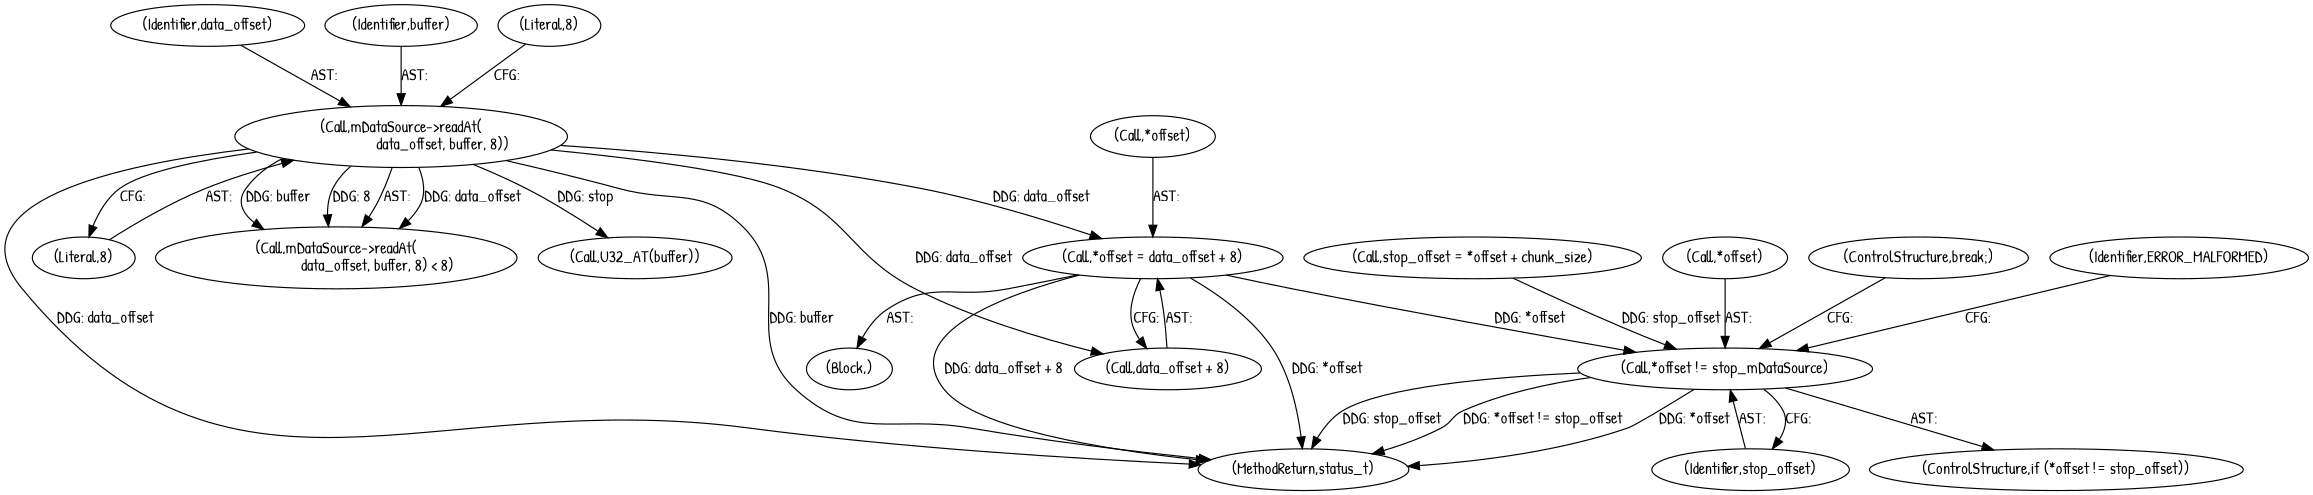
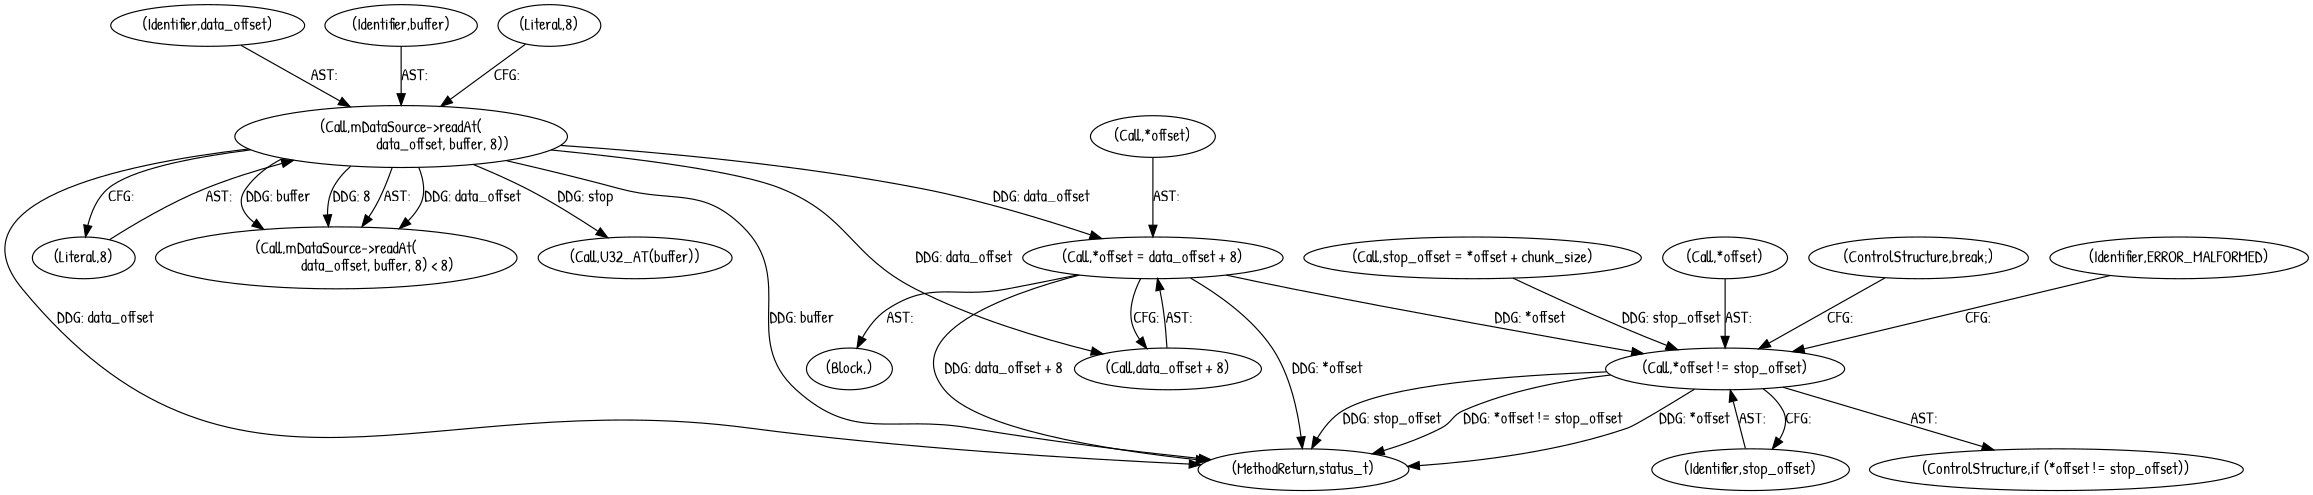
(1725, 369) -> (1725, 369)
